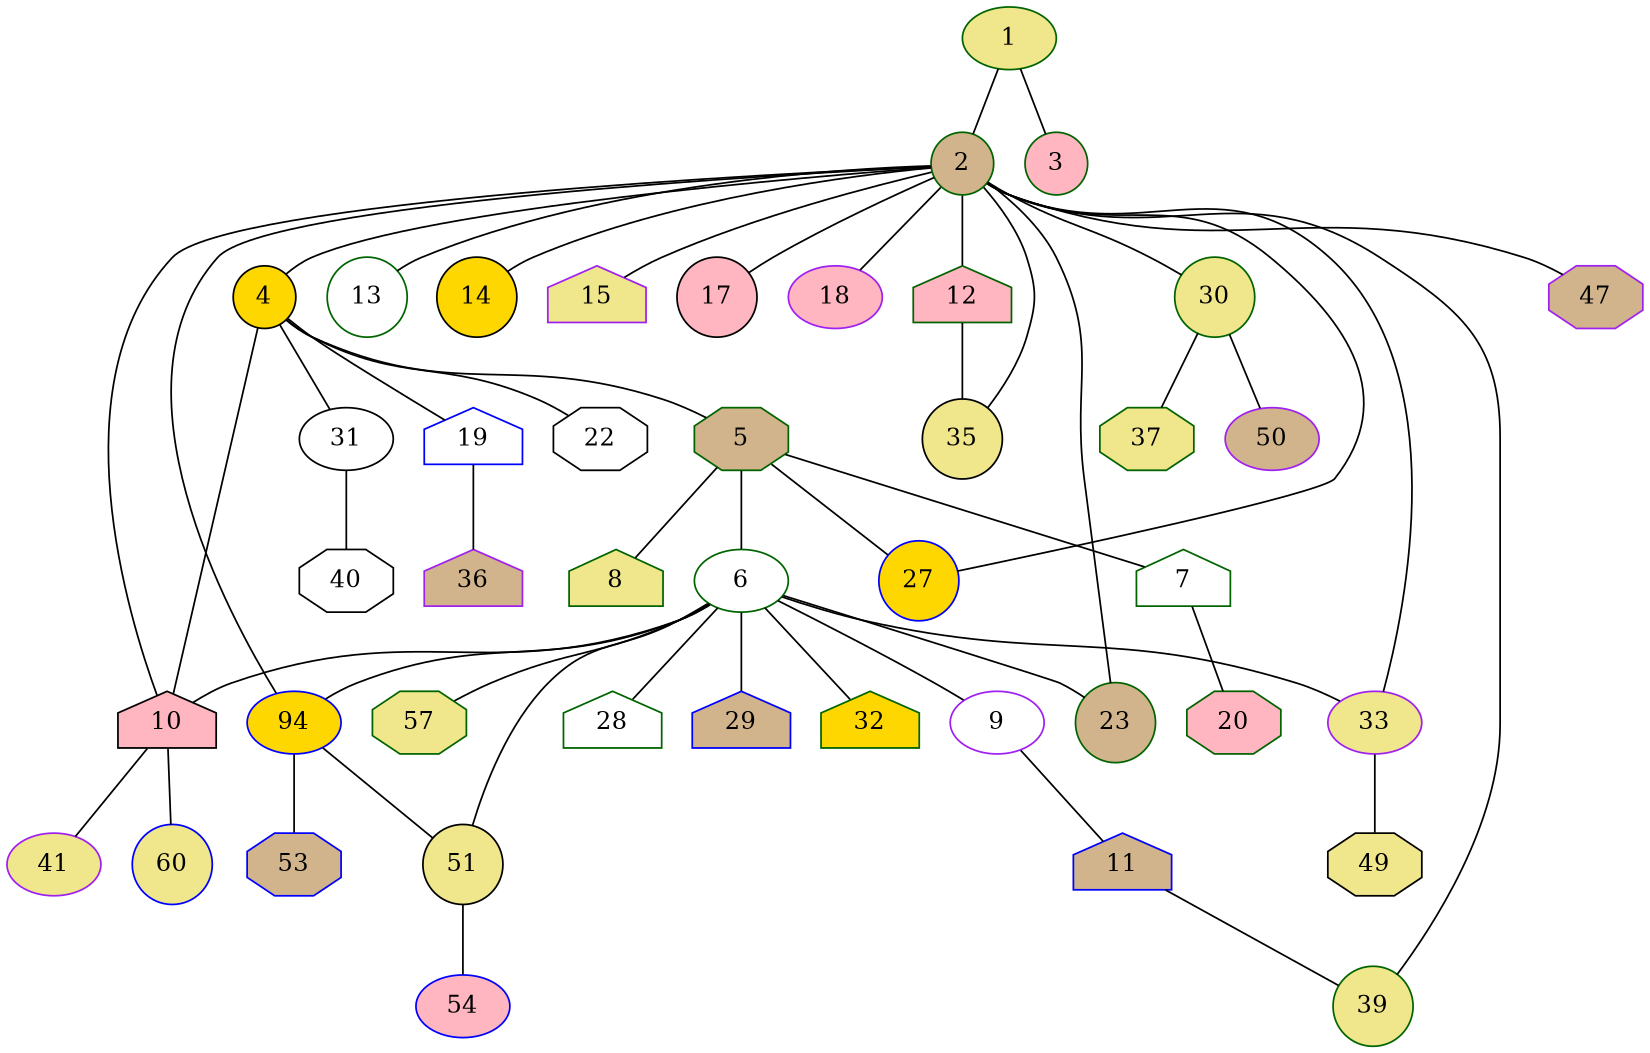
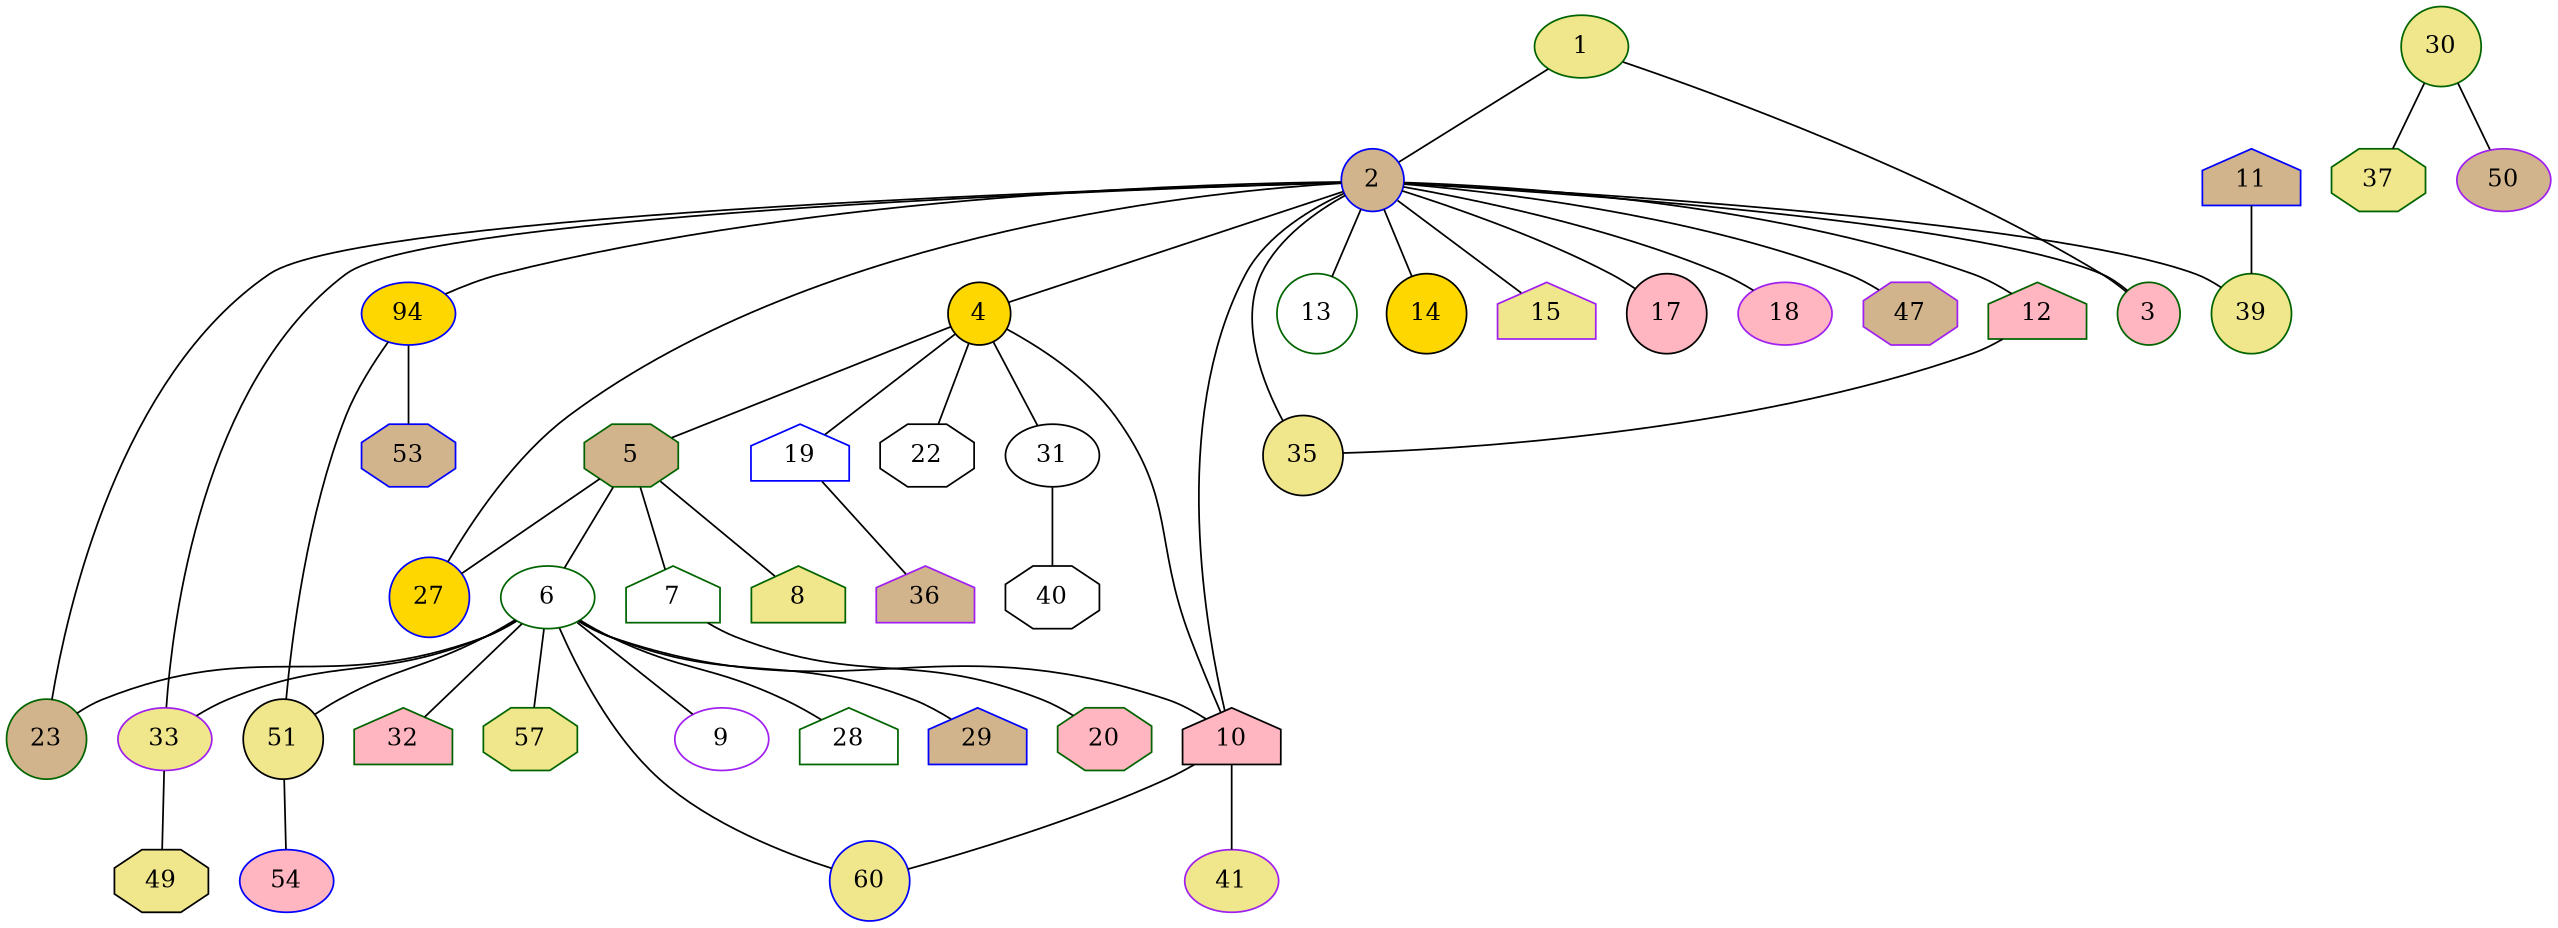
(962, 164) -> (1373, 180)
(1085, 229) -> (1771, 213)
(419, 664) -> (665, 783)
(870, 723) -> (403, 739)
(1062, 796) -> none
